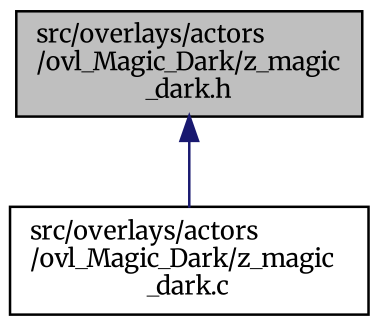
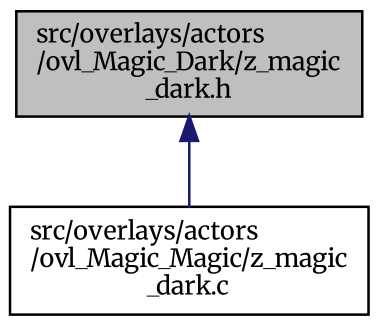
(189, 261) -> (189, 261)
